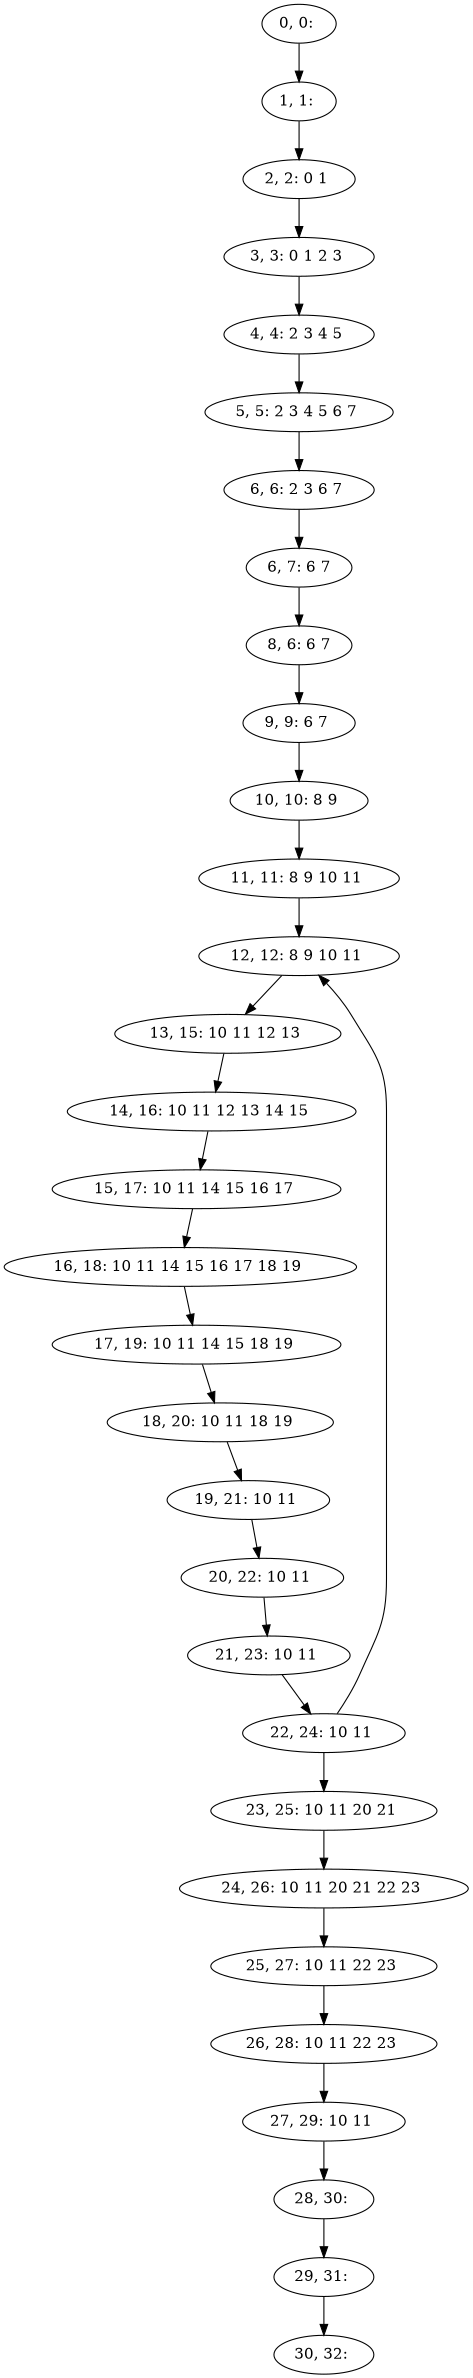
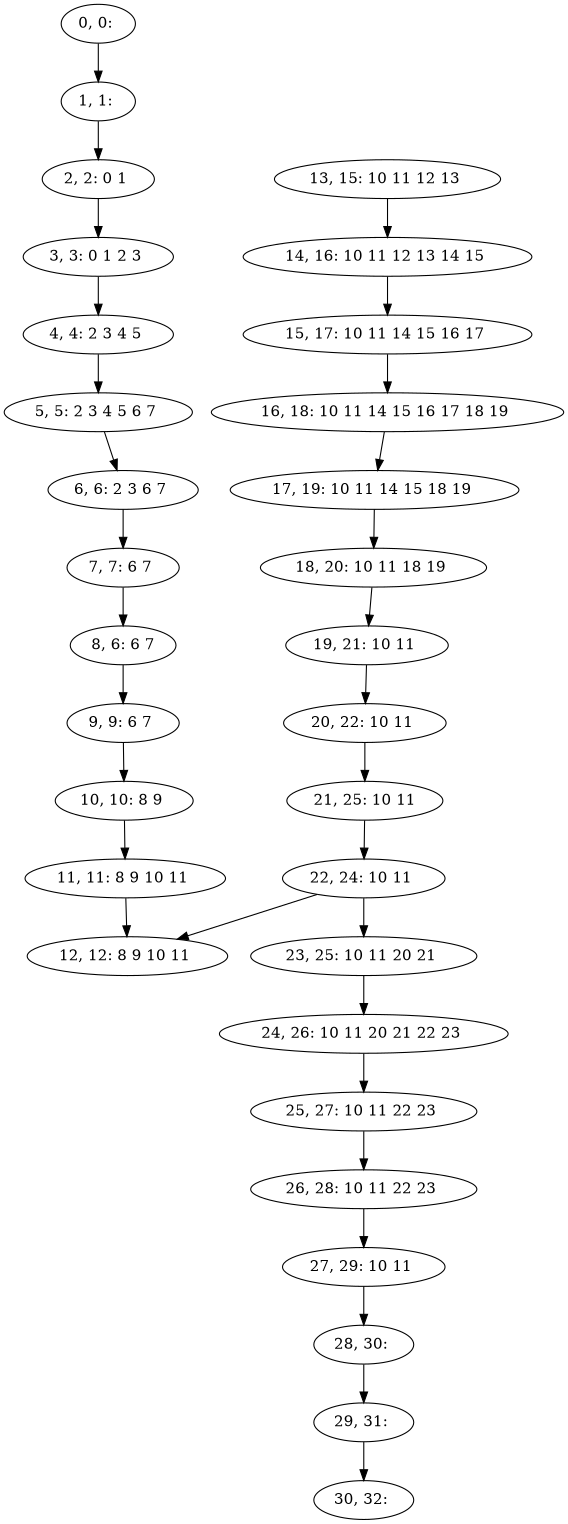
(299, 568) -> (123, 568)
(267, 991) -> none
(269, 1655) -> (365, 801)
